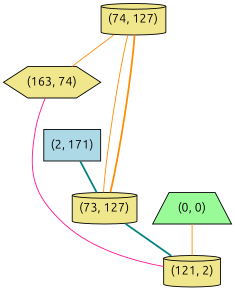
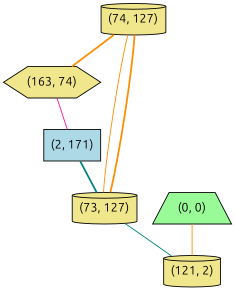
(93, 51) -> (93, 51)
(54, 214) -> (62, 114)
(148, 240) -> (148, 240)
